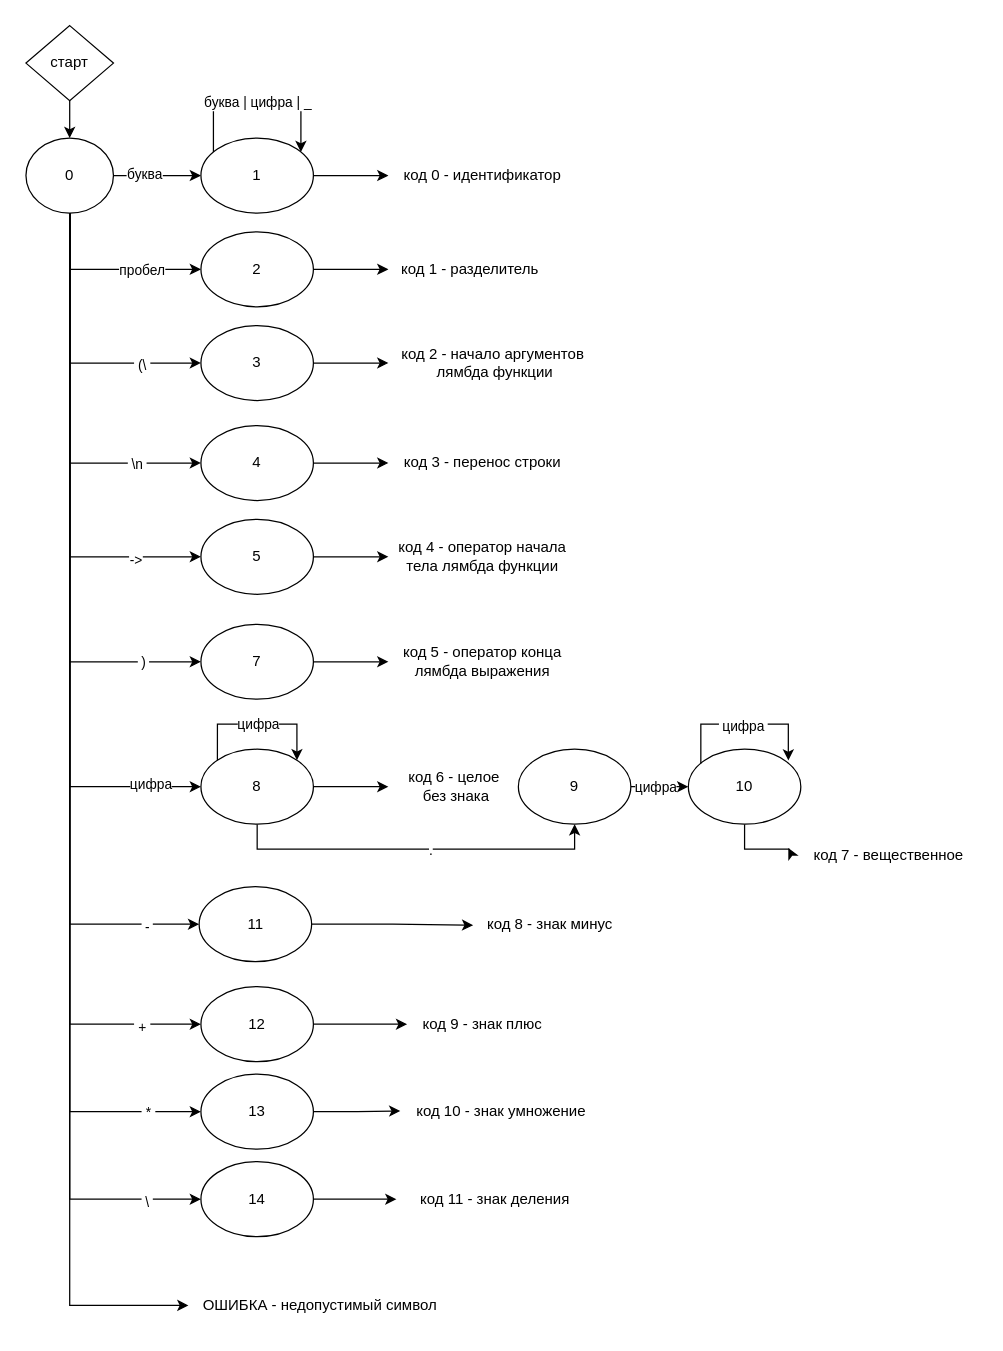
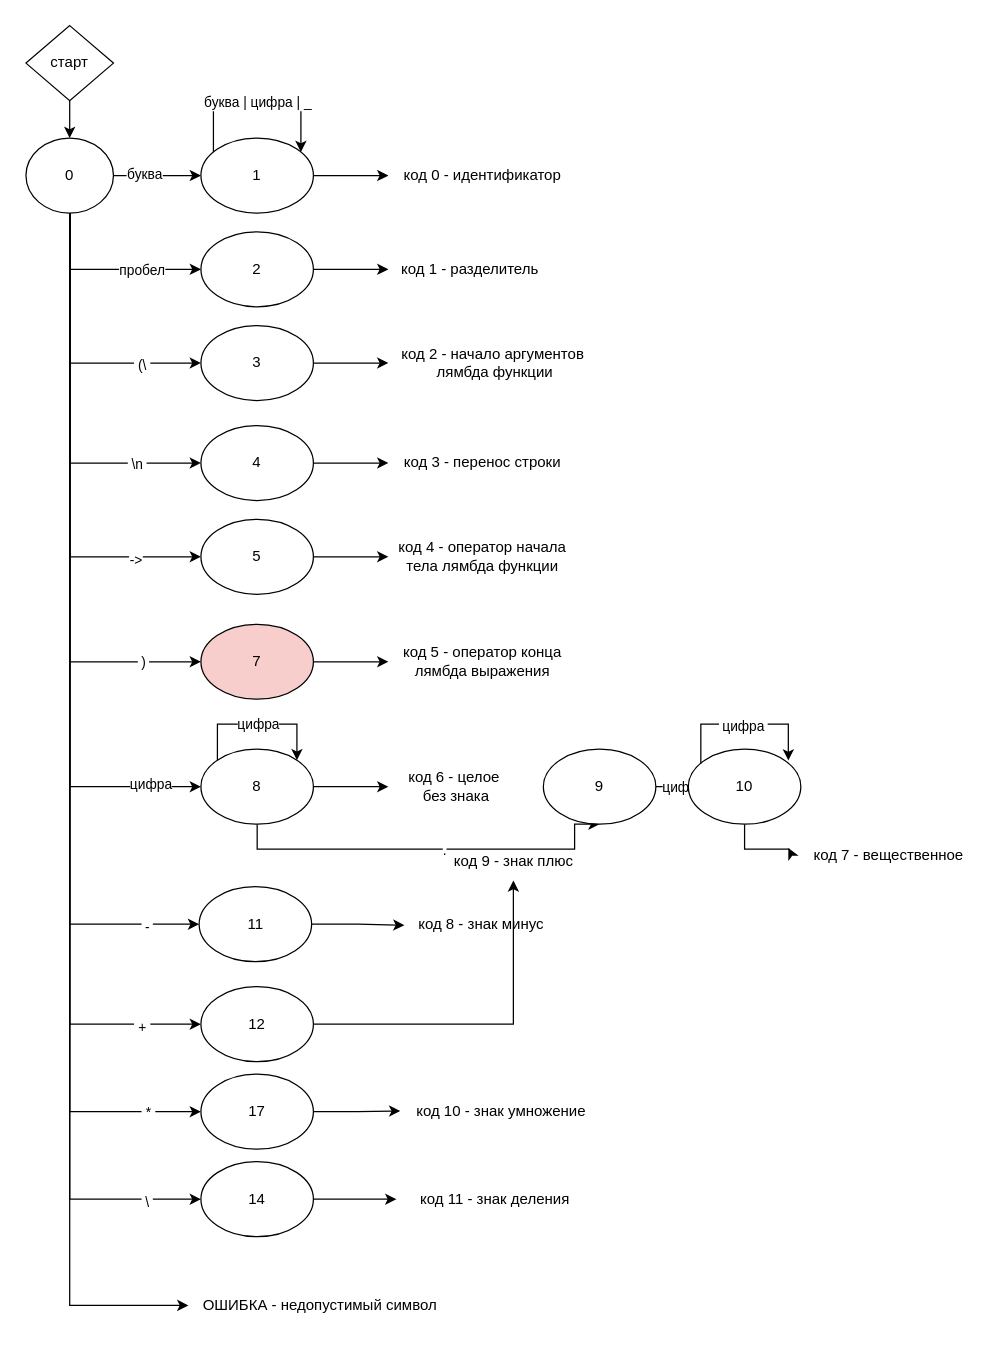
(257, 662) -> (257, 662)
(574, 787) -> (599, 787)
(549, 924) -> (480, 924)
(482, 1024) -> (513, 862)
(257, 1112) -> (257, 1112)
